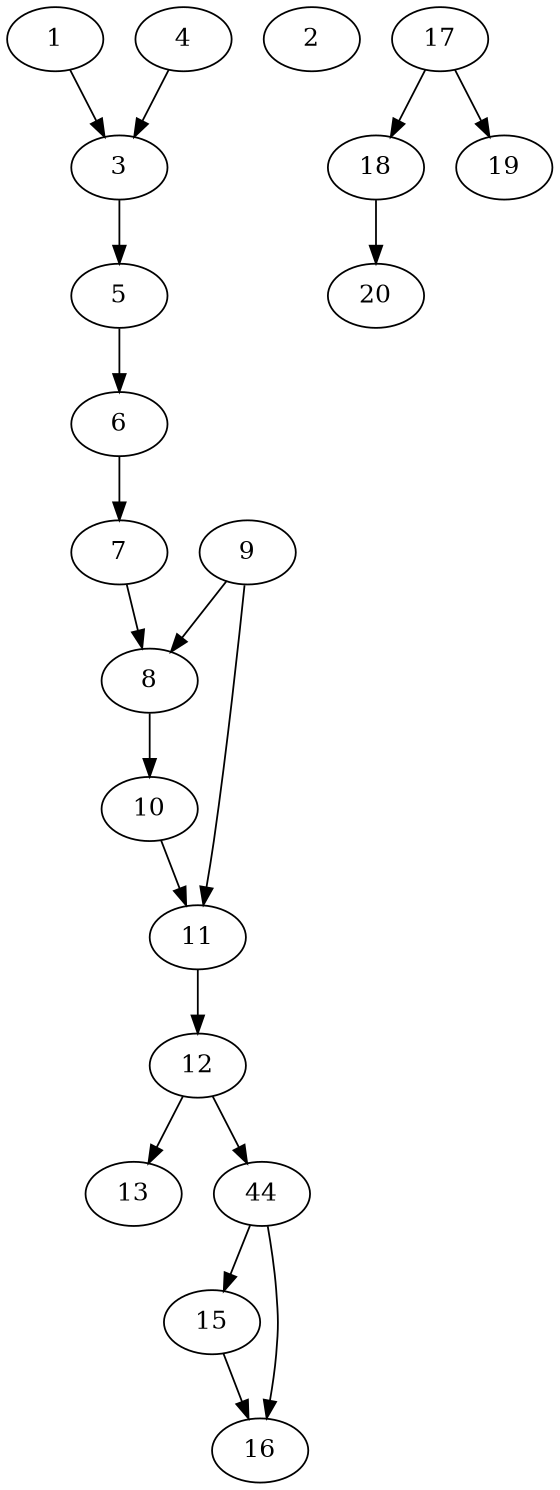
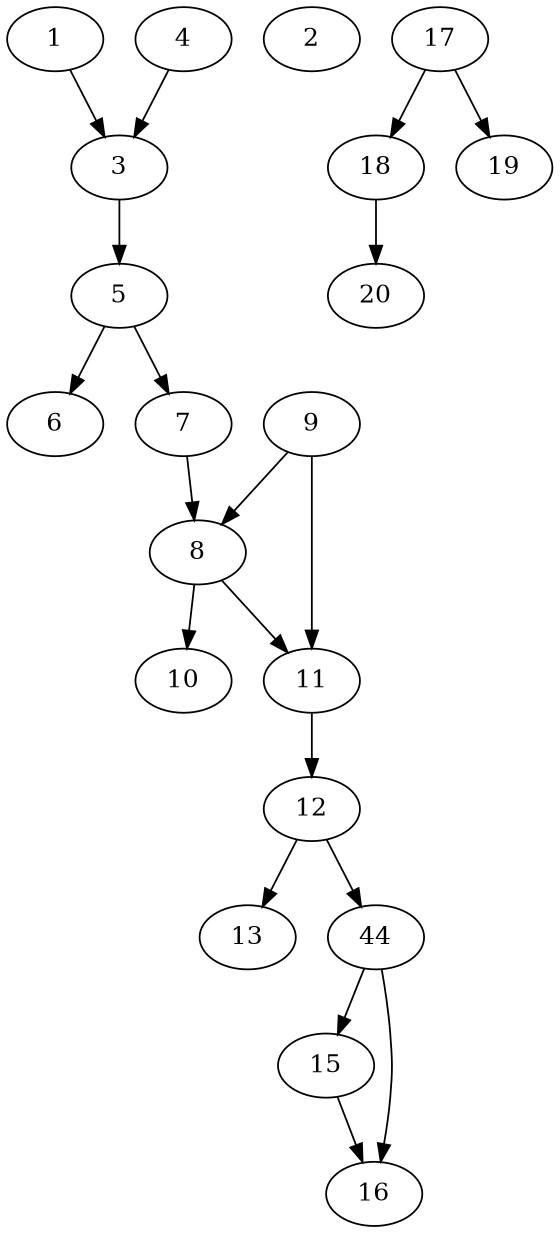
(119, 480) -> (147, 352)
(170, 864) -> (249, 610)
